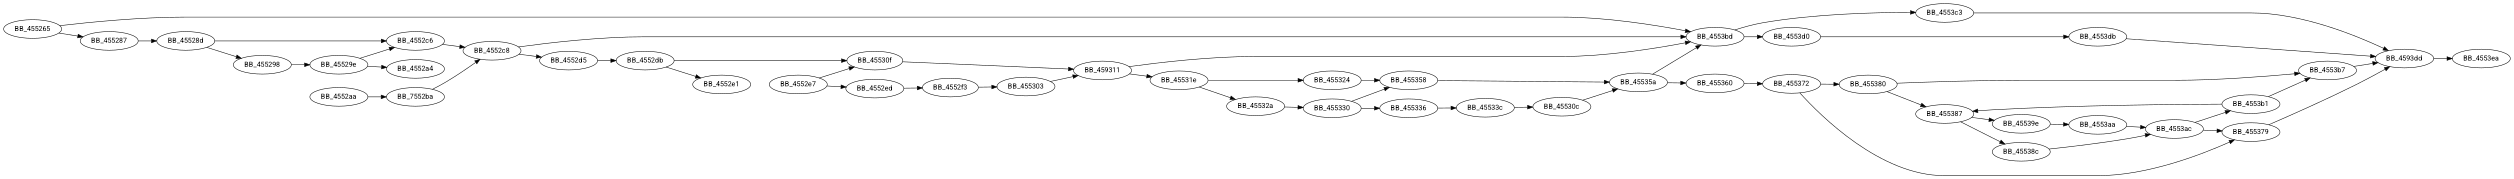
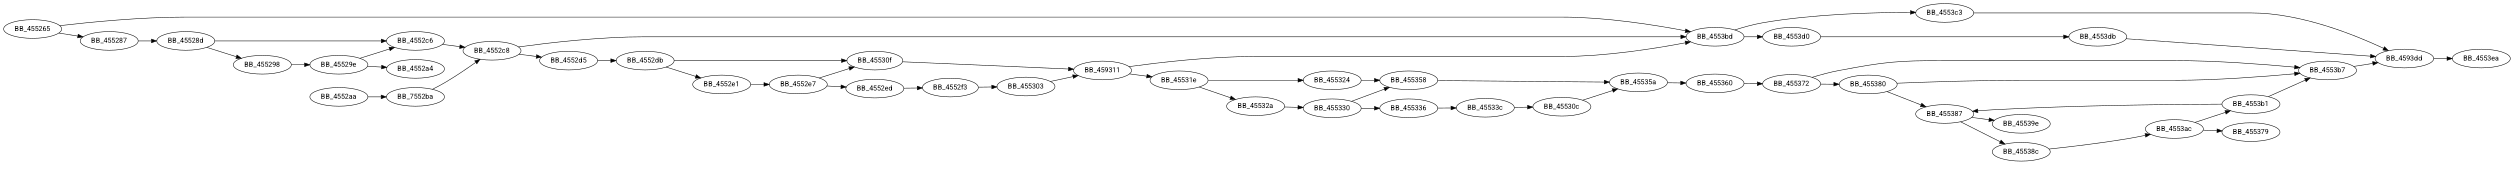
(1675, 61) -> none
none -> (757, 84)
(2328, 98) -> none
(2098, 125) -> none
(2004, 176) -> (2053, 61)
